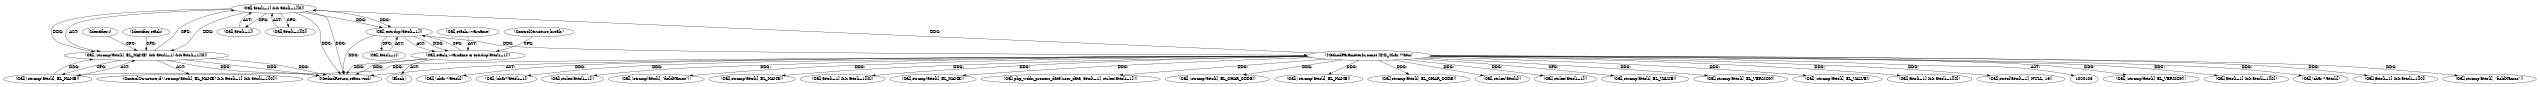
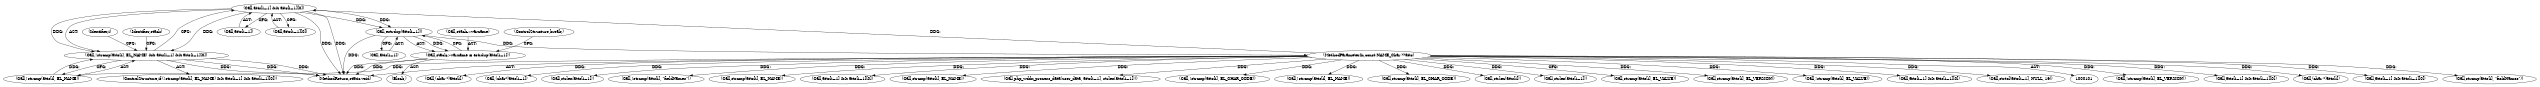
(1369, 56) -> (1369, 56)
(2084, 79) -> (2084, 79)
